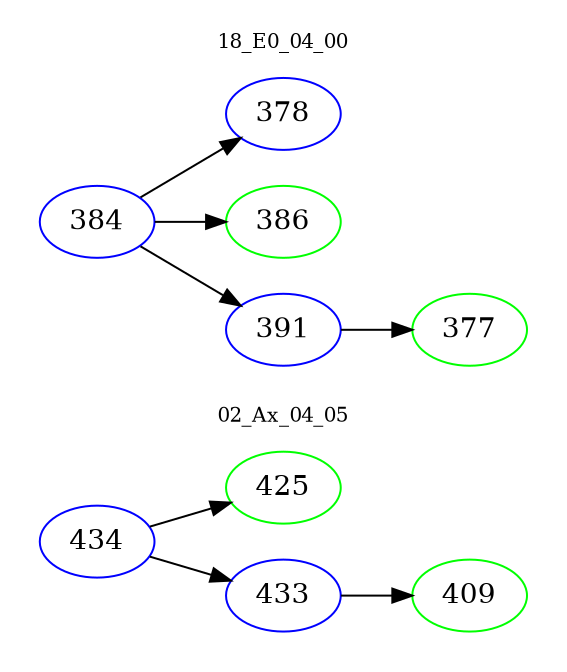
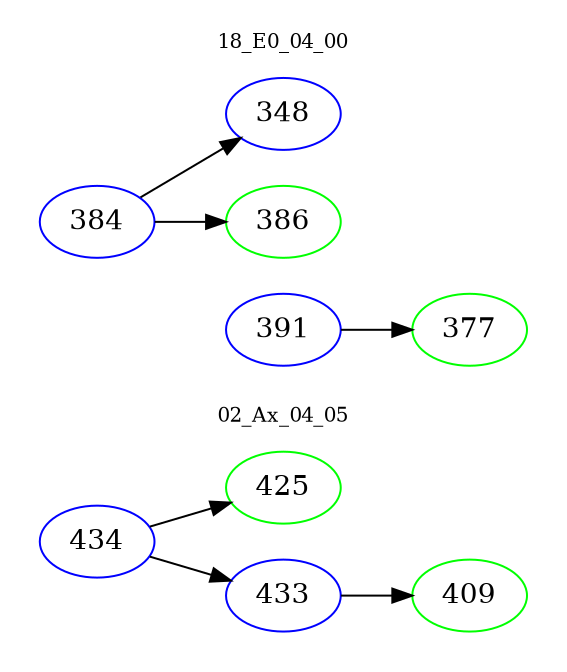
(283, 114) -> (283, 114)
(182, 271) -> none
